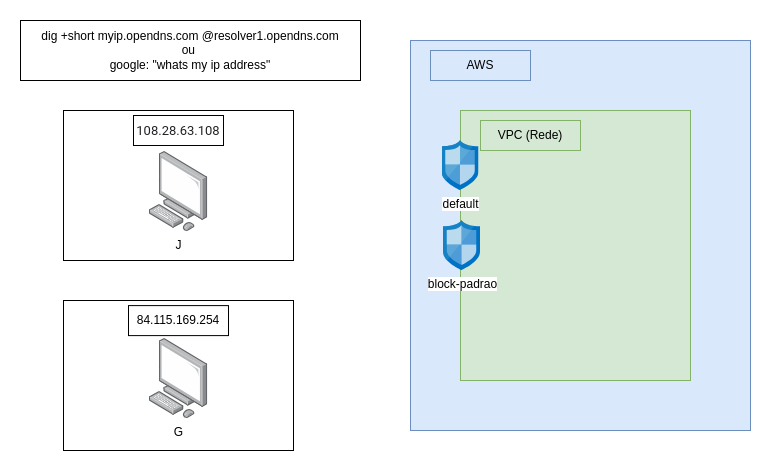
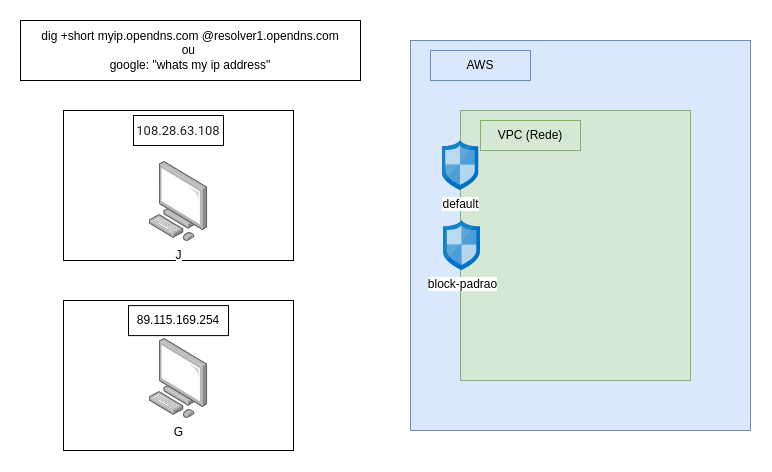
(179, 192) -> (179, 202)
(179, 321) -> (179, 321)
